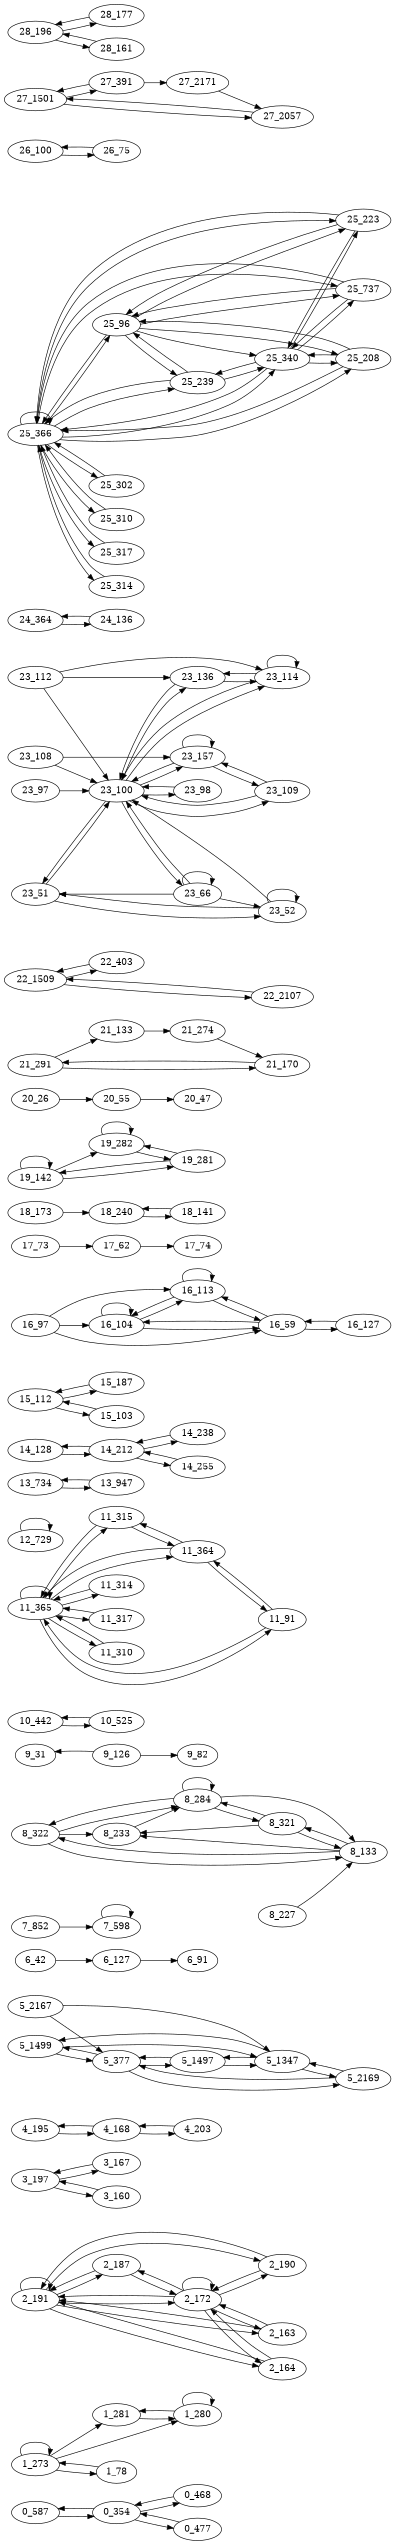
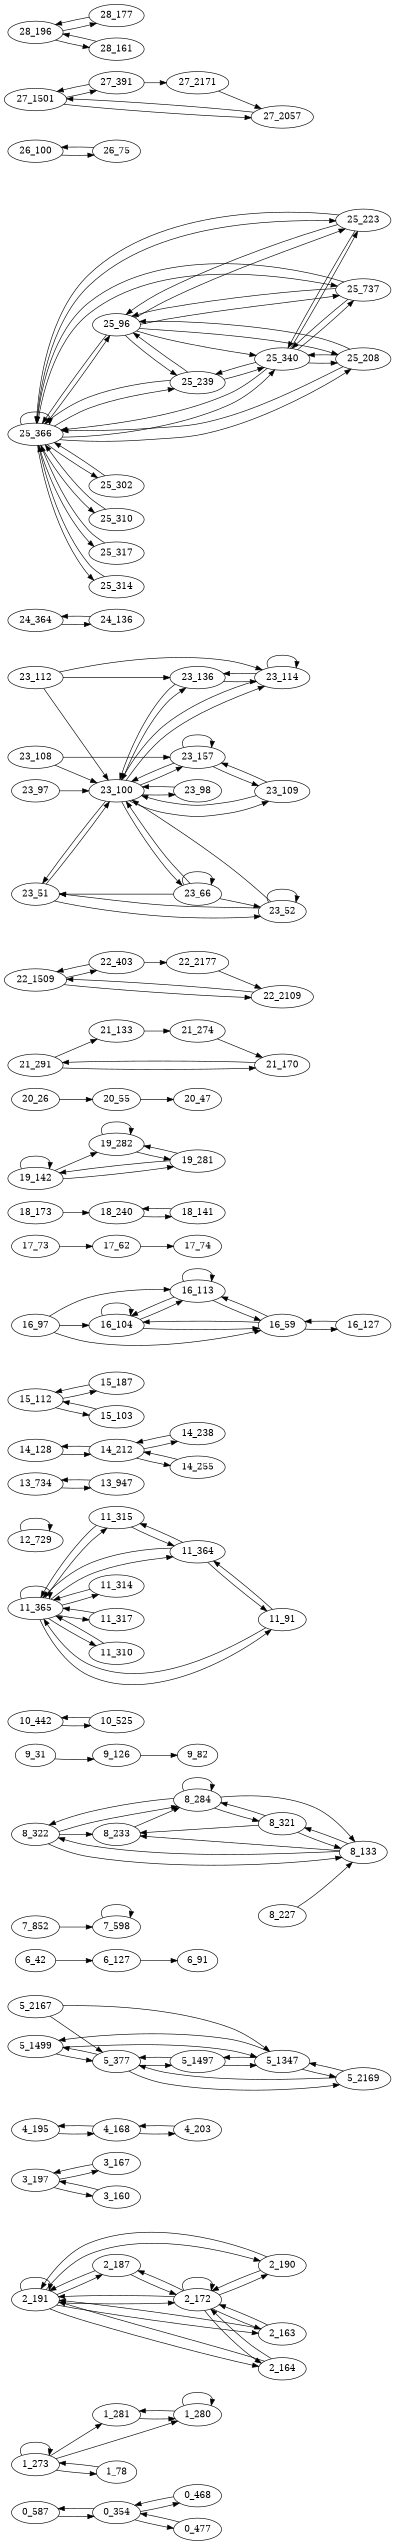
none -> (198, 963)
(282, 997) -> (282, 997)
(78, 1751) -> (71, 1759)
